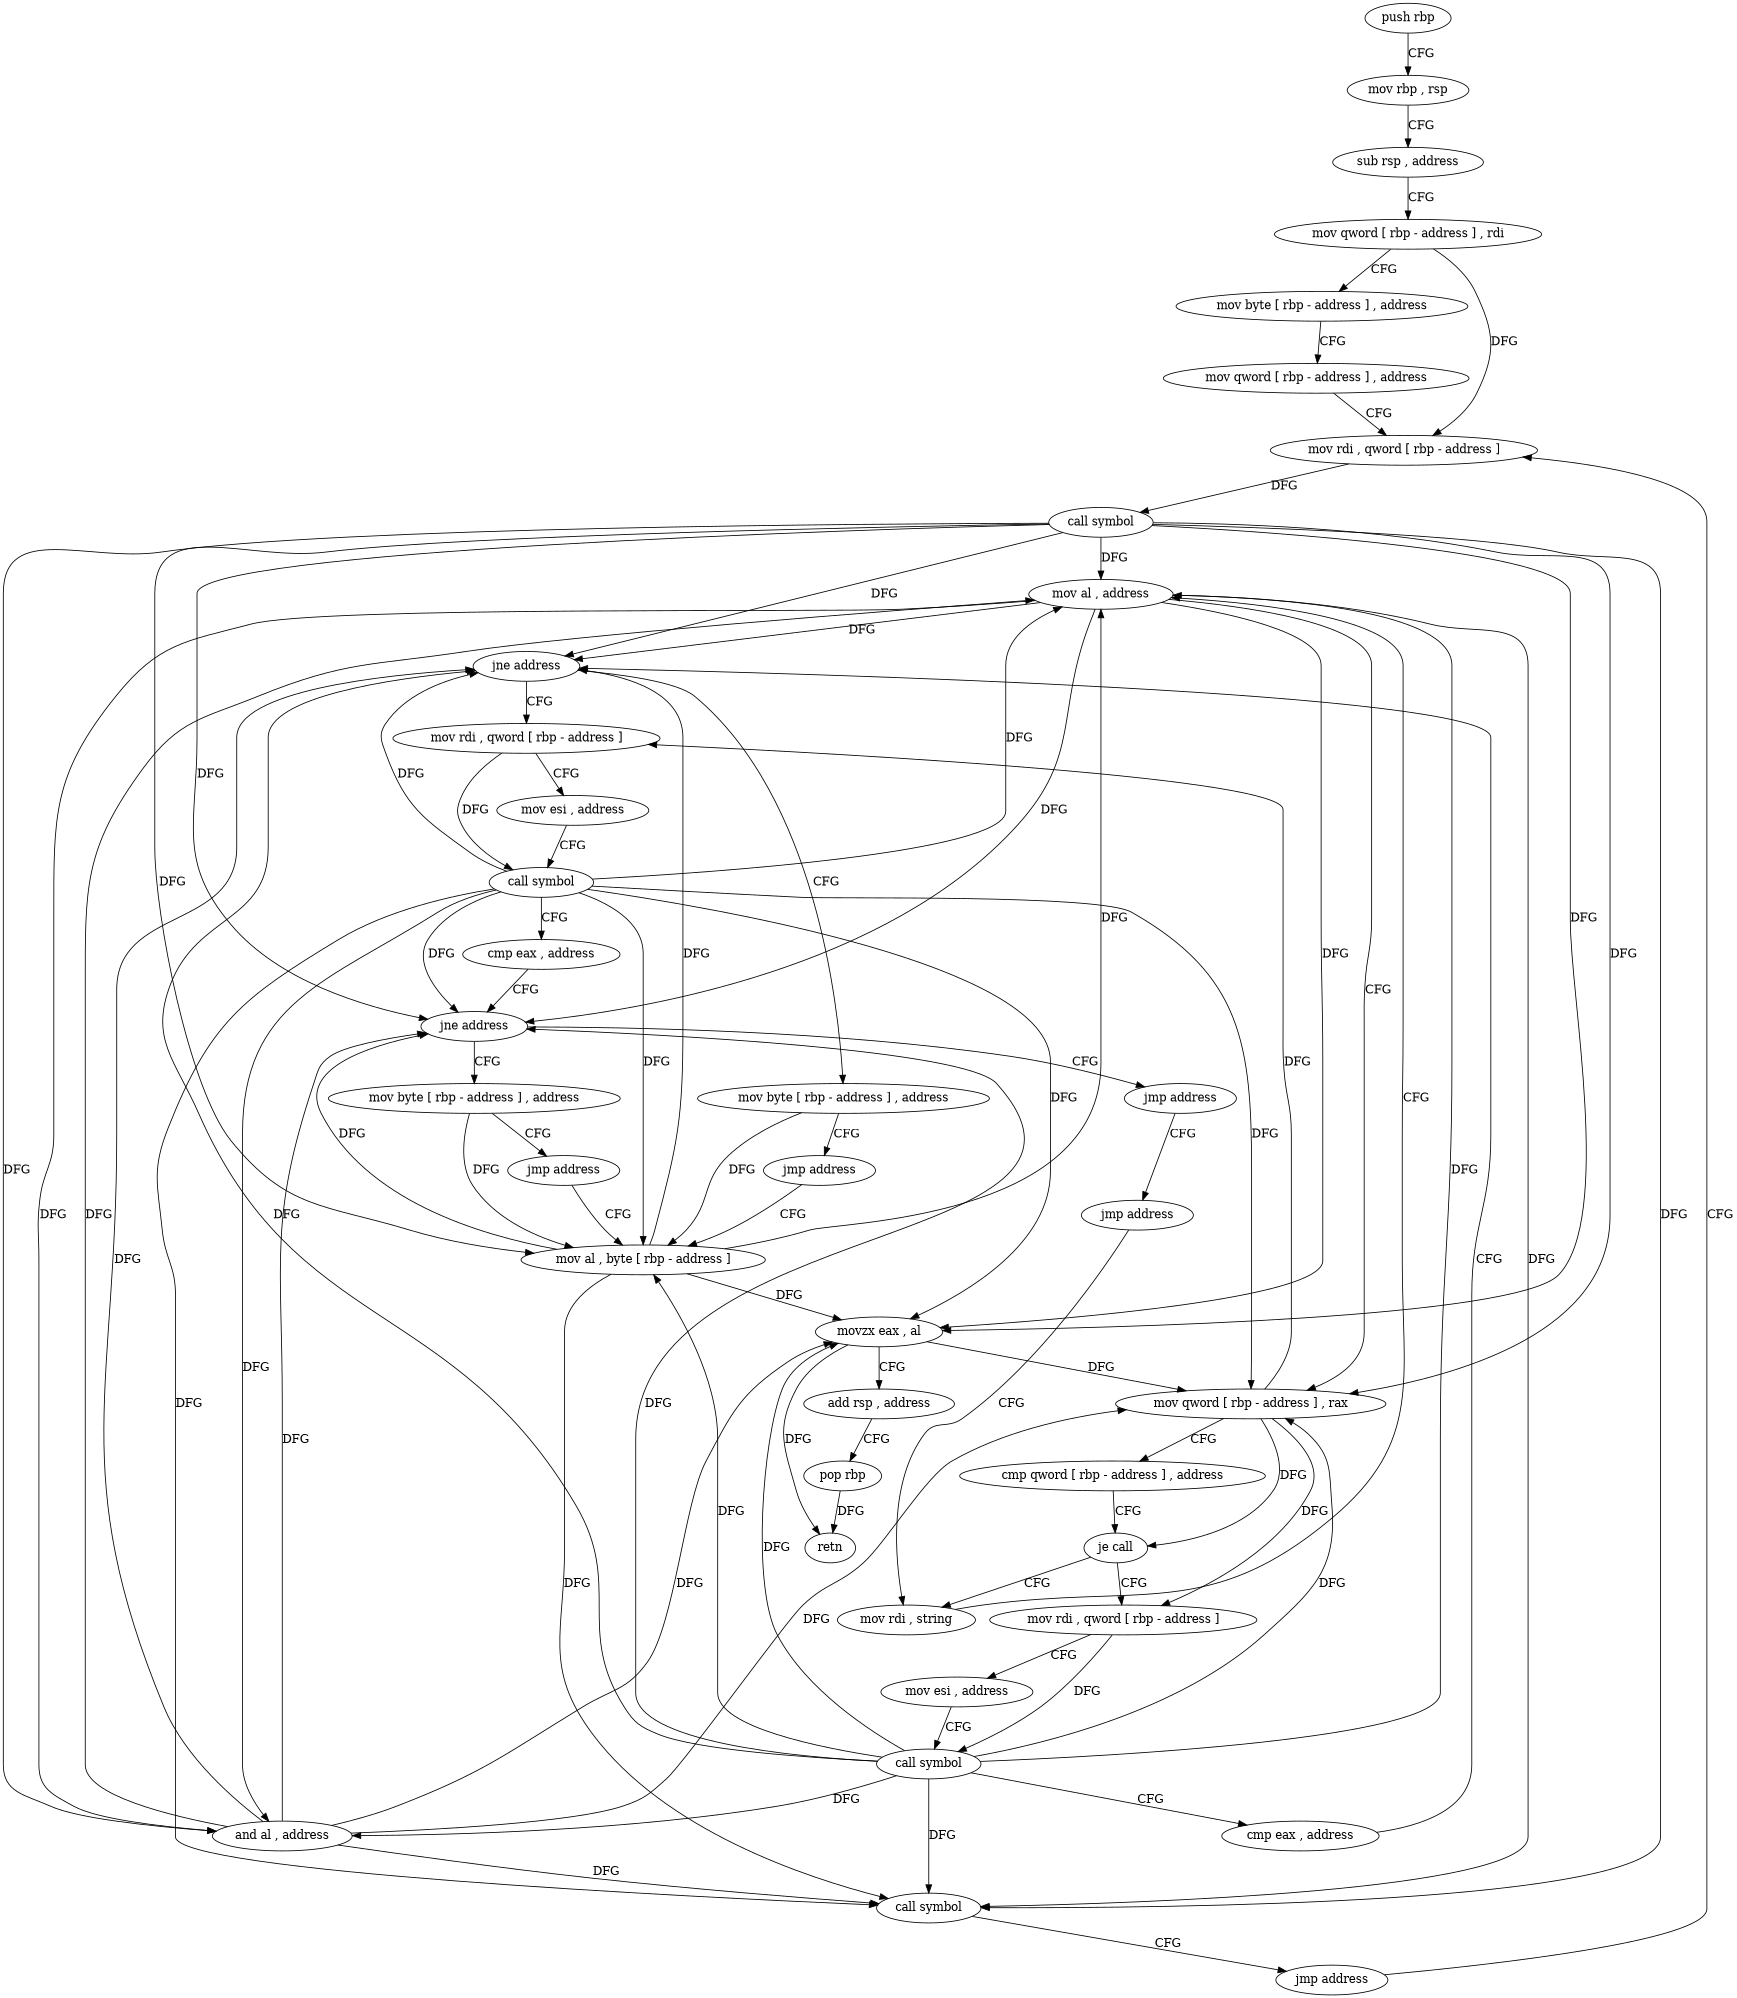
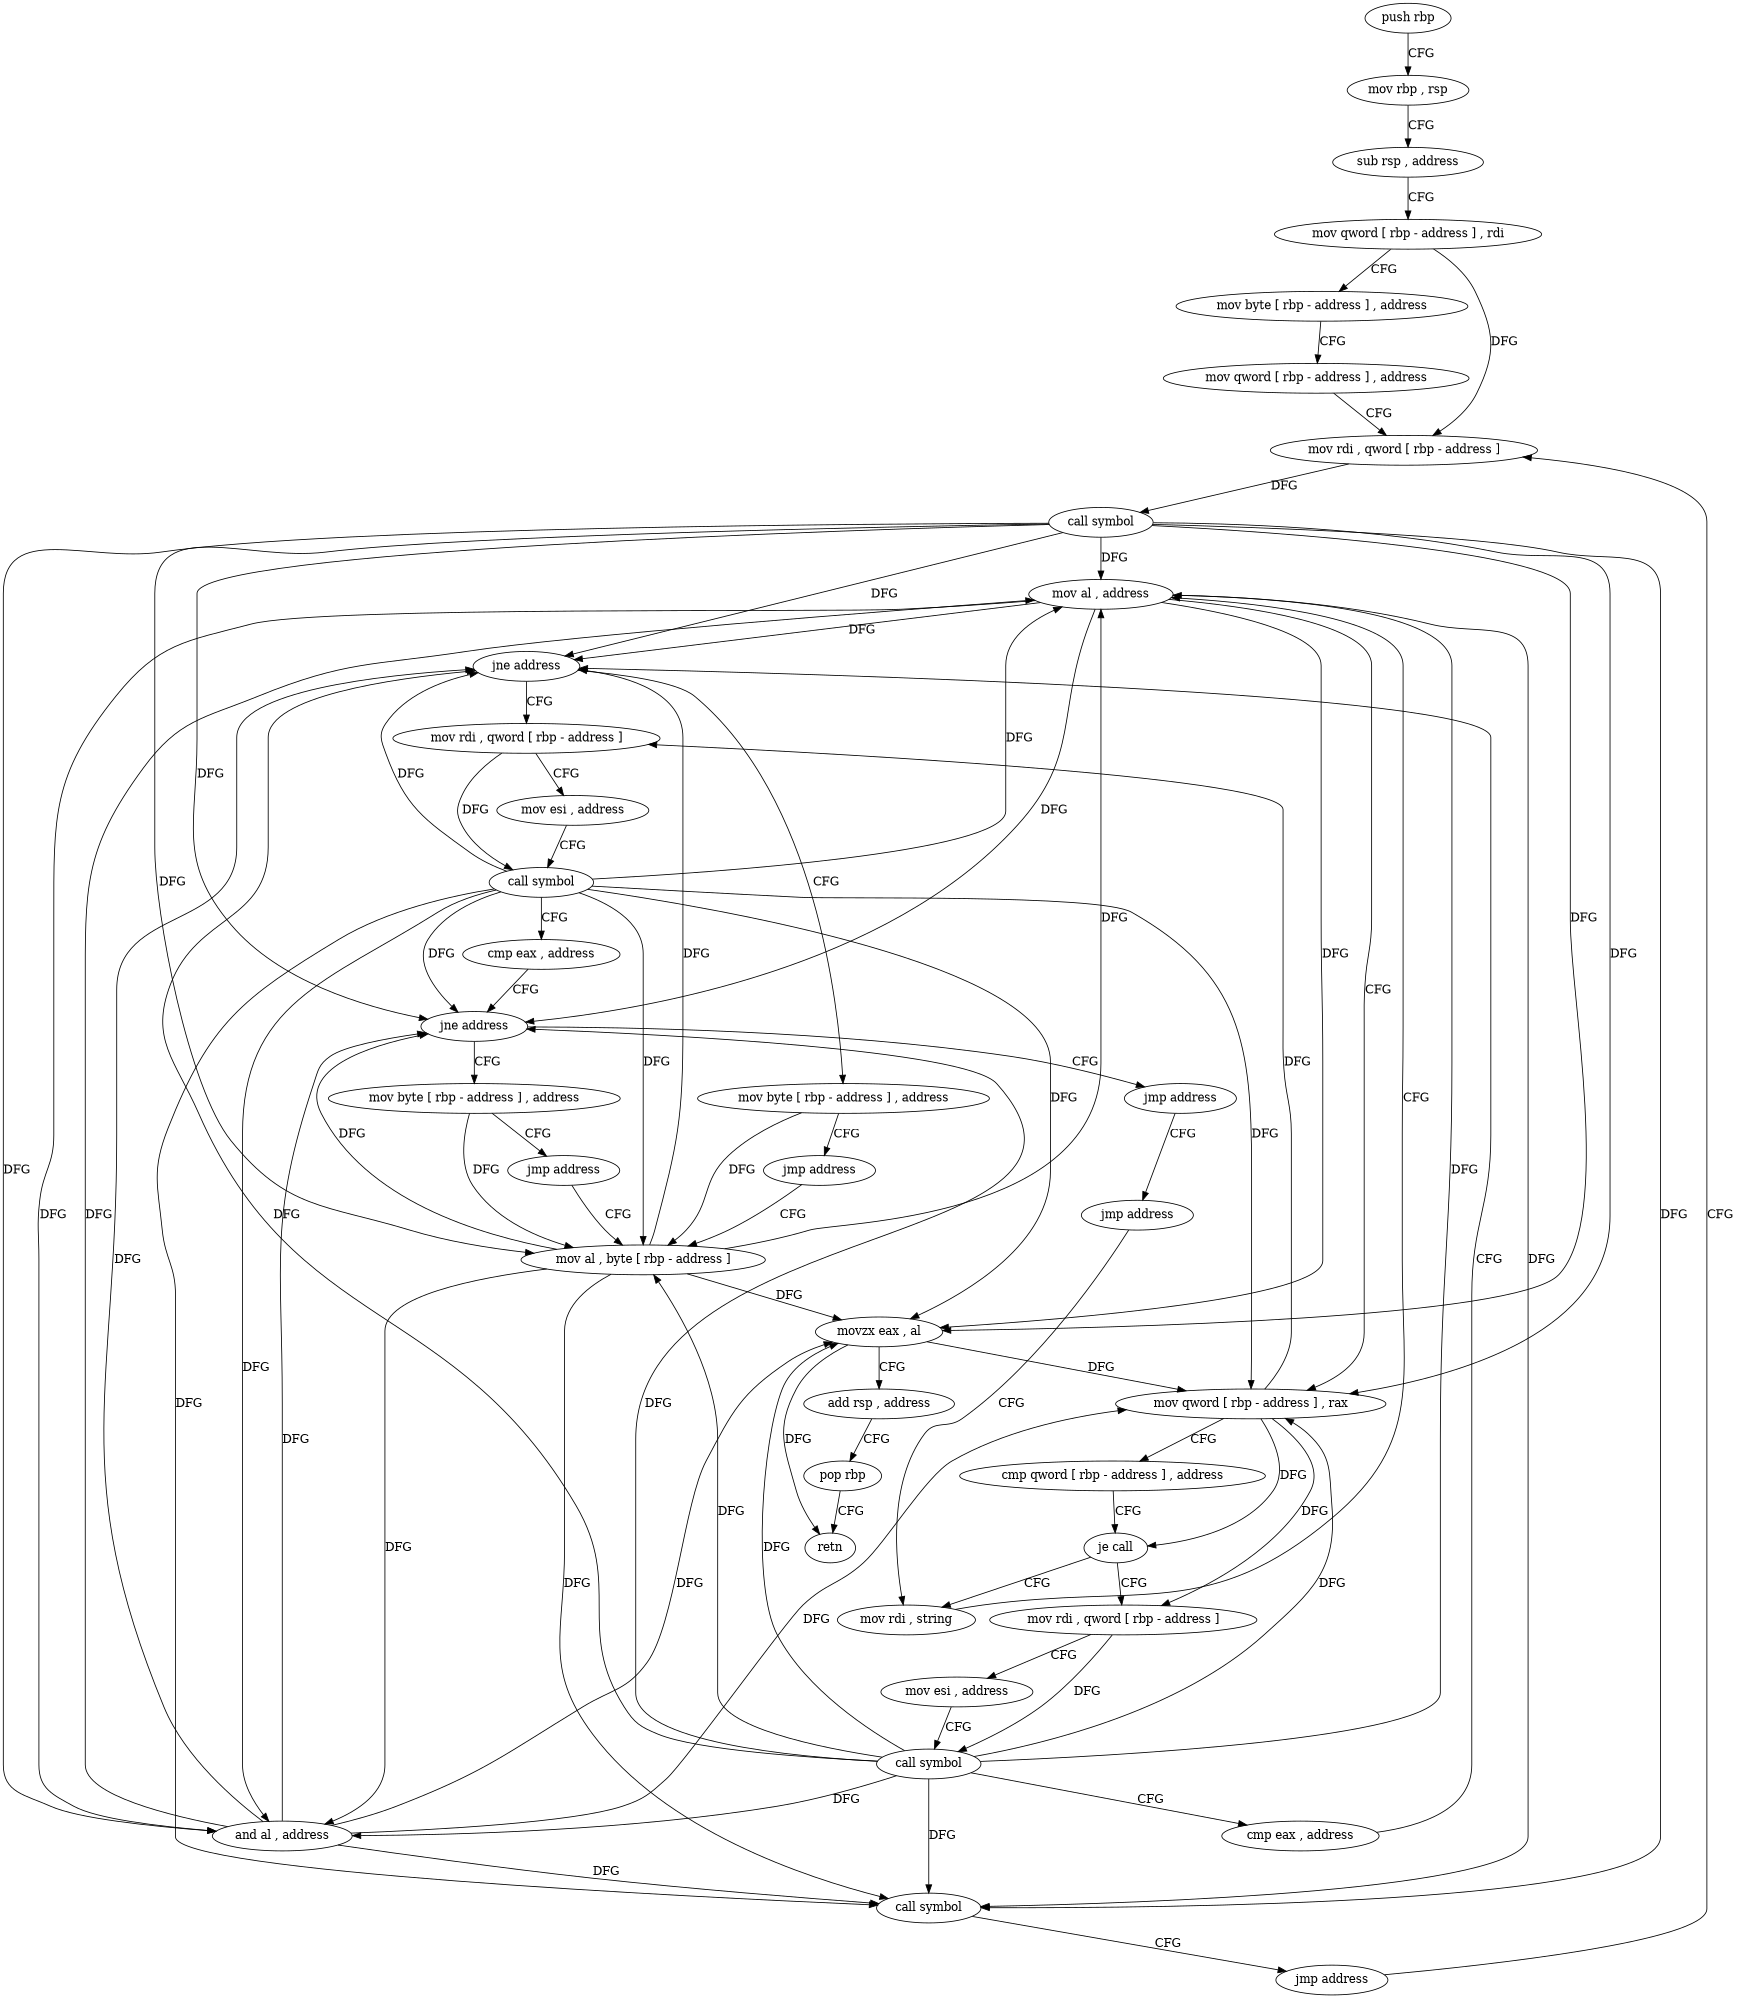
none -> (385, 1498)
(851, 1512) -> (851, 1512)
